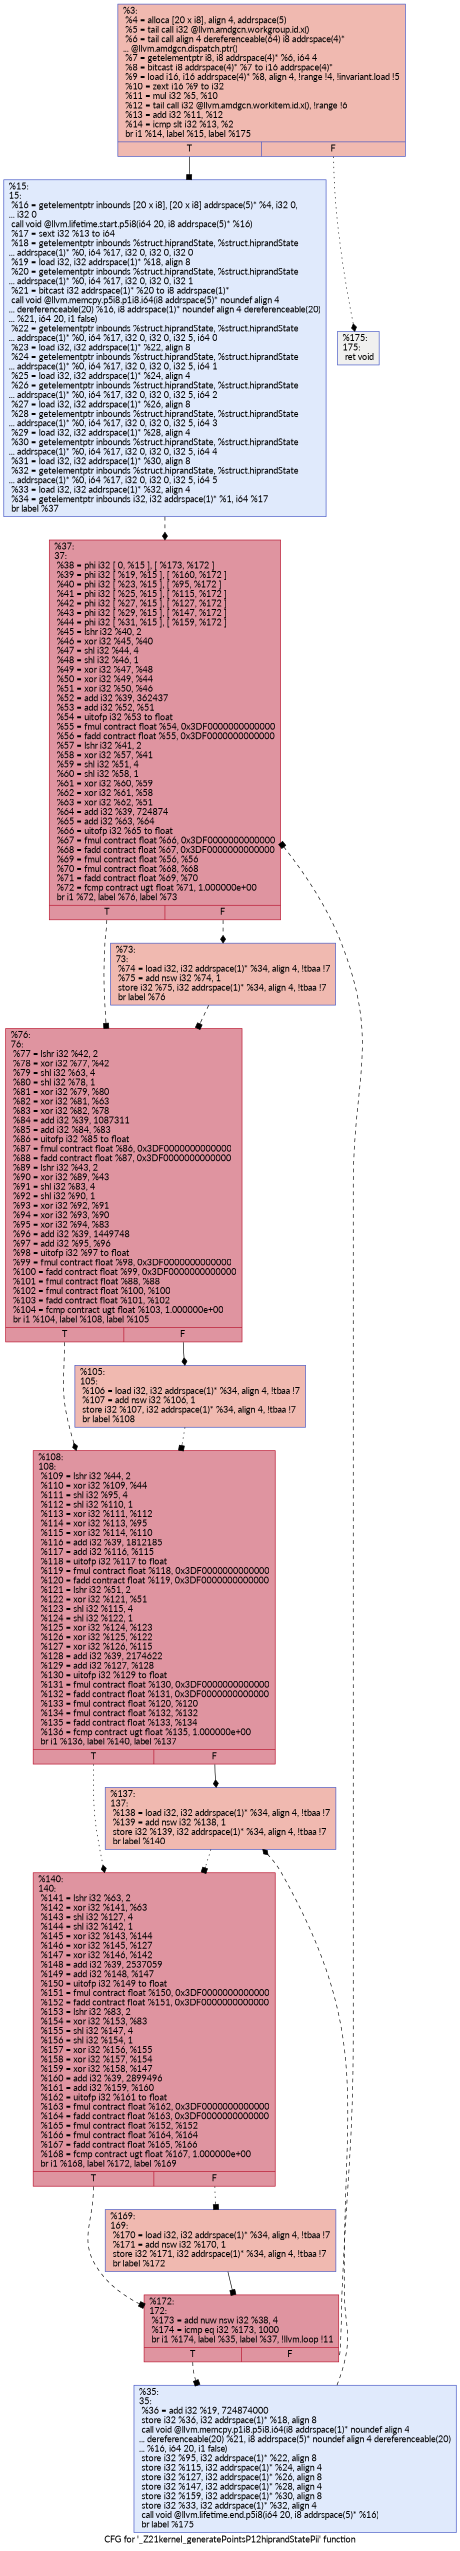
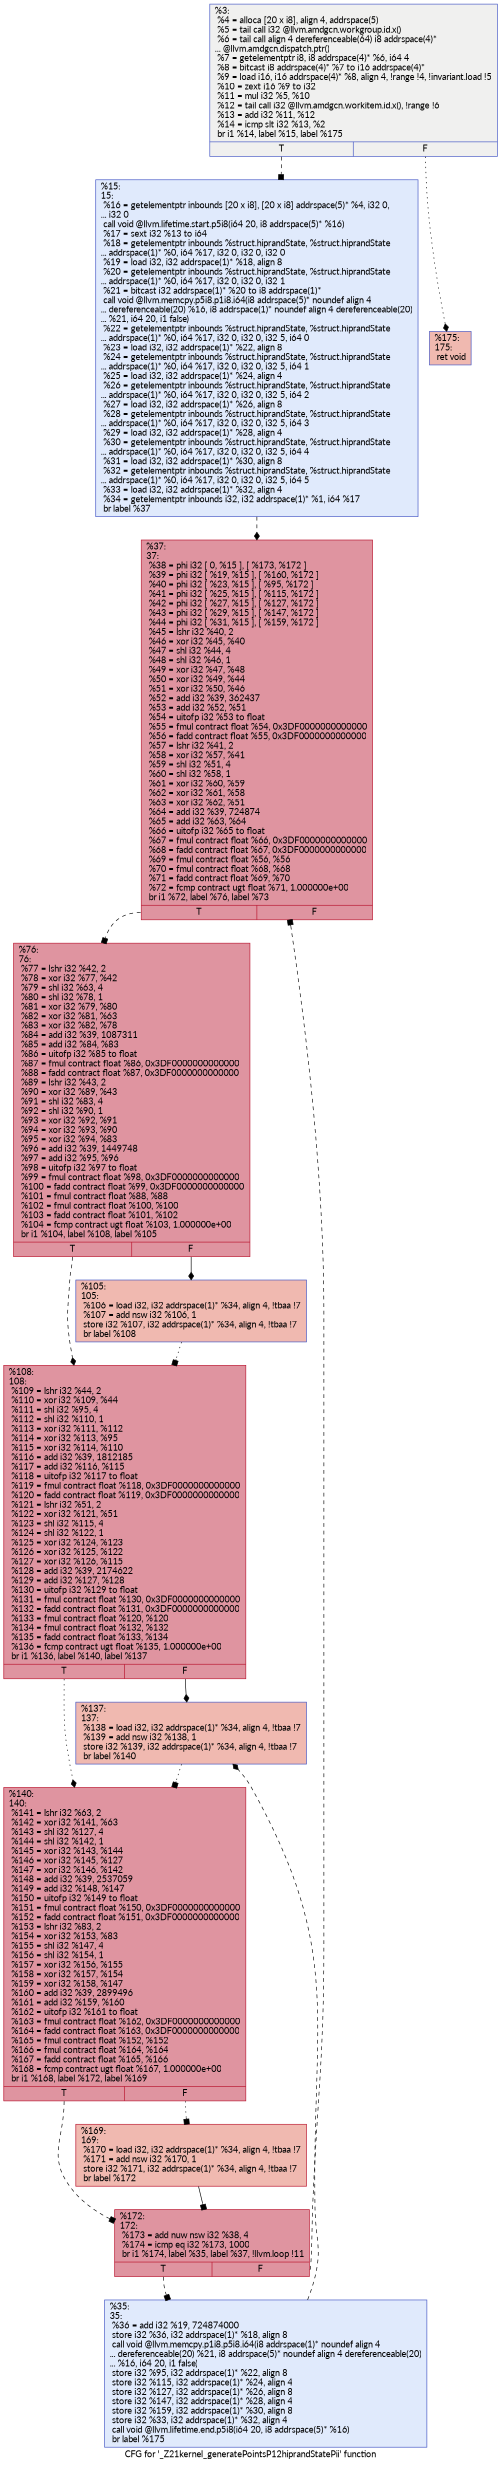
(262, 80) -> (354, 80)
(190, 165) -> (281, 165)
(358, 348) -> (450, 348)
(223, 974) -> none
(221, 2241) -> (191, 2155)
